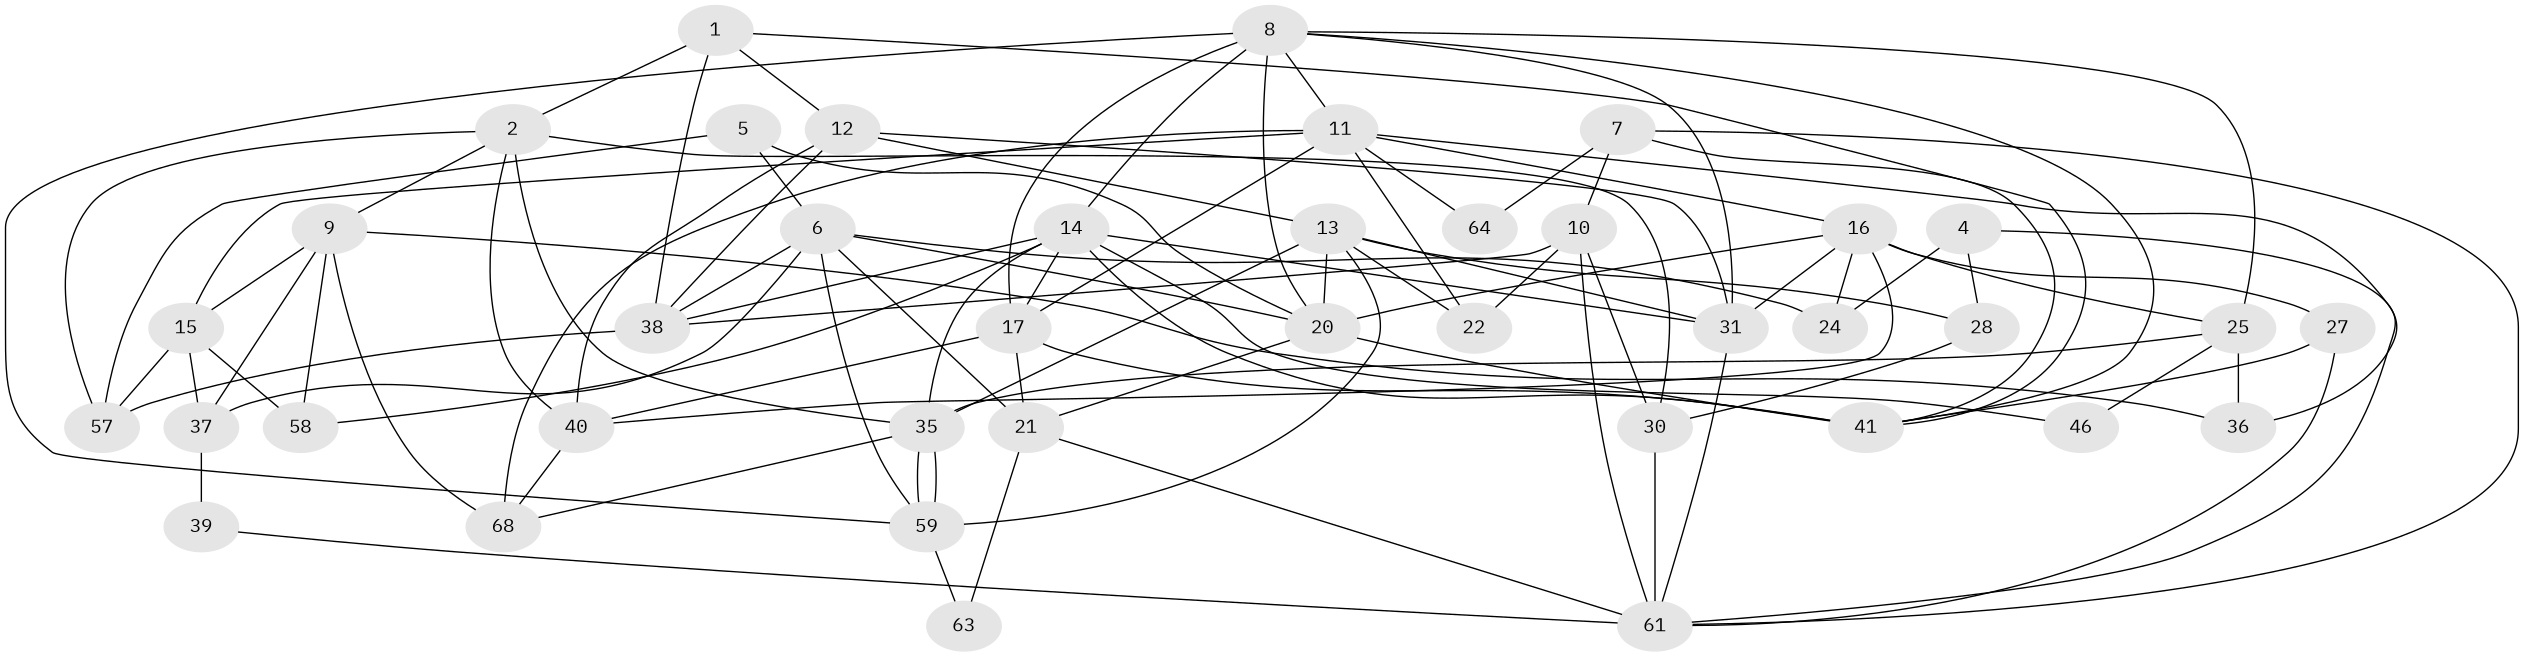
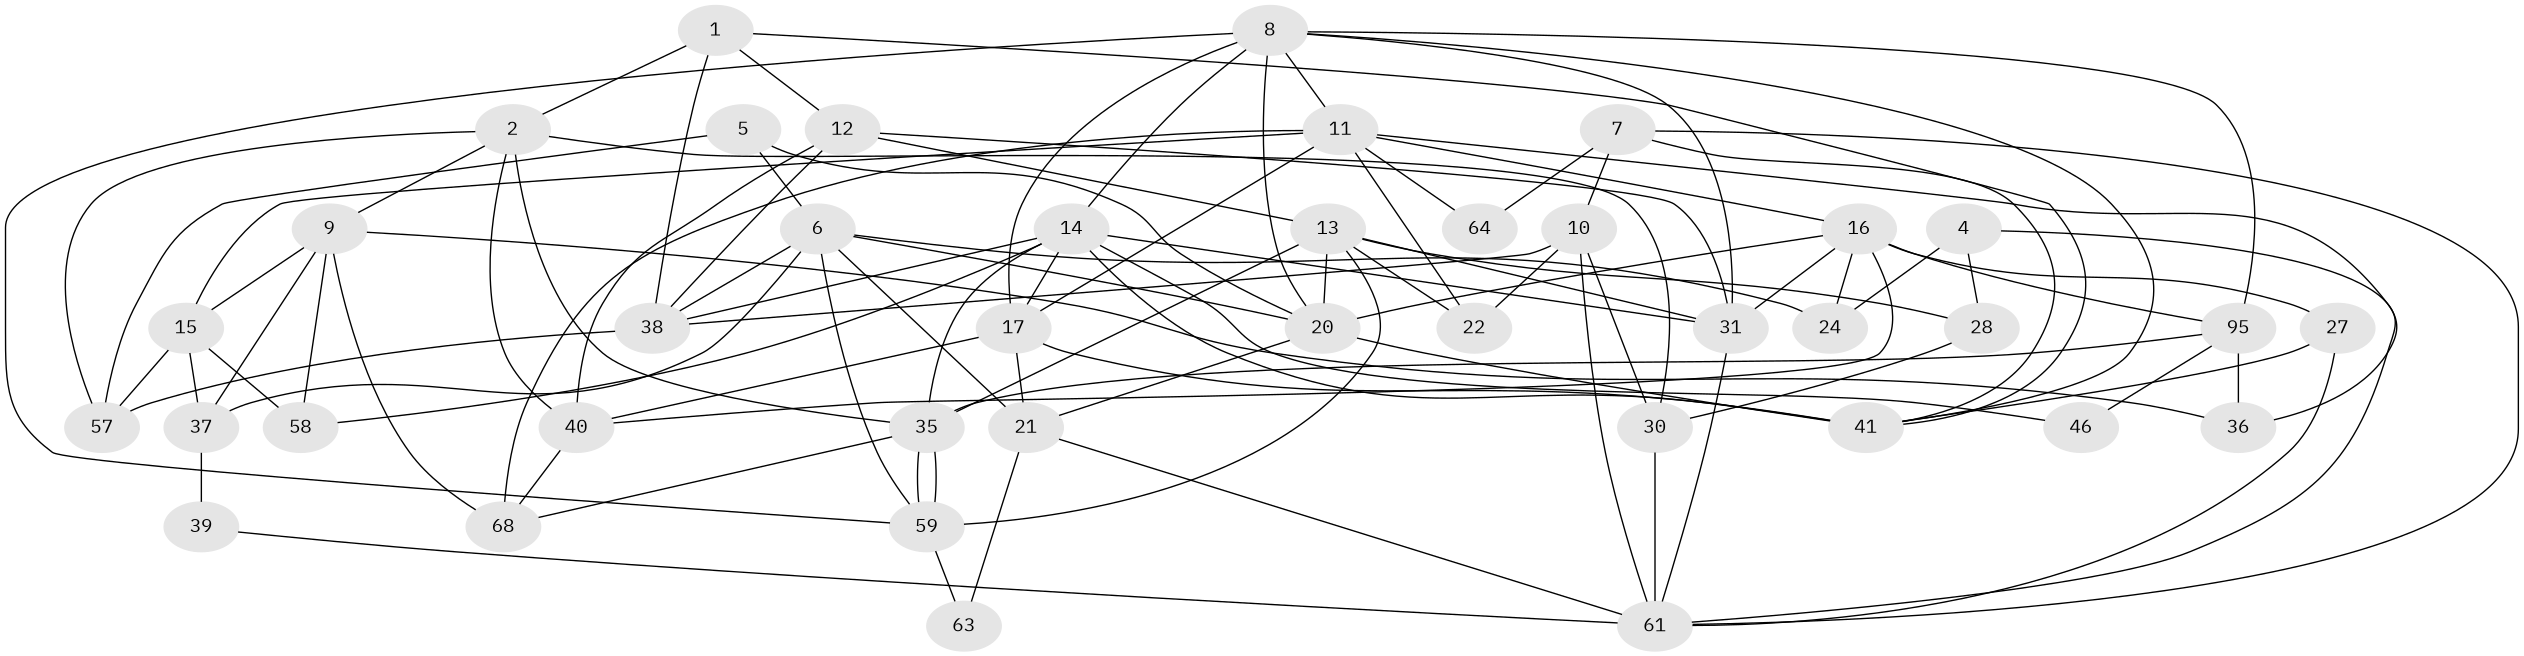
(2238, 328) -> (2238, 328)
